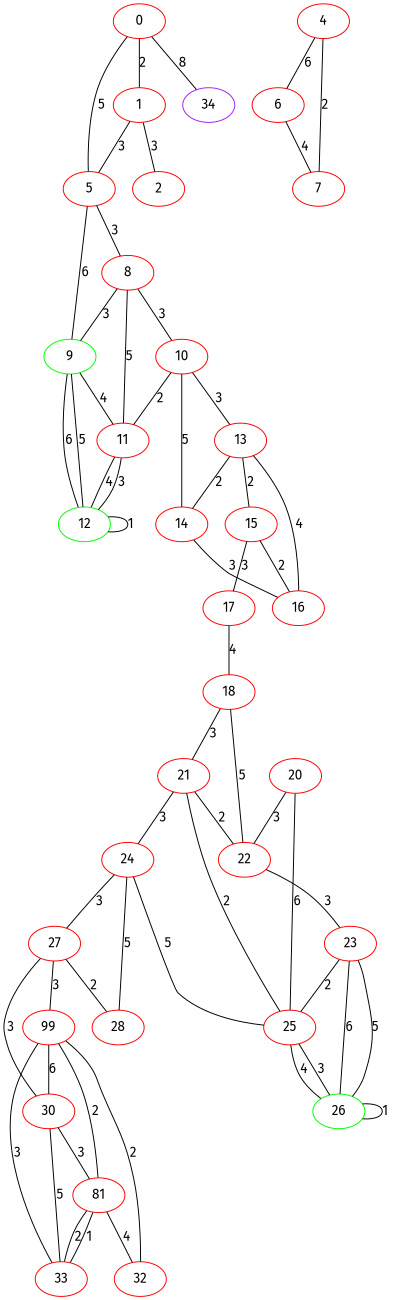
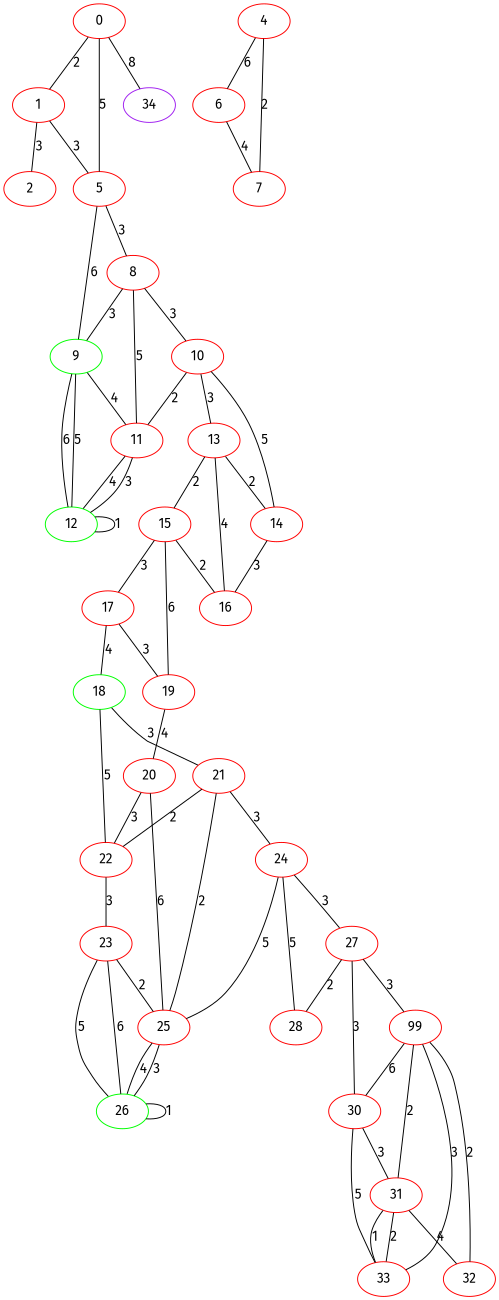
none -> (169, 692)
(229, 692) -> (99, 692)
(99, 1195) -> (396, 1195)
